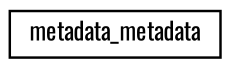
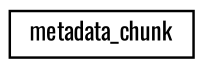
(115, 34) -> (102, 34)
